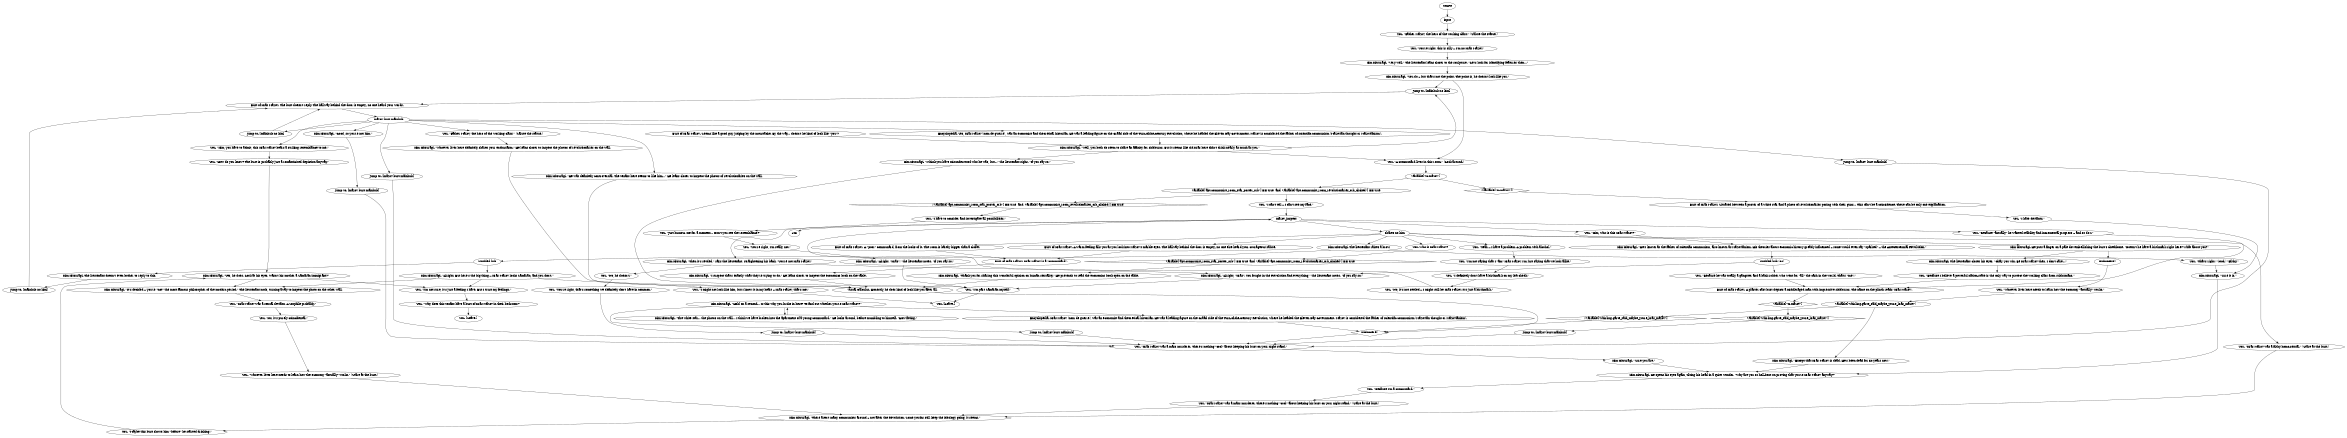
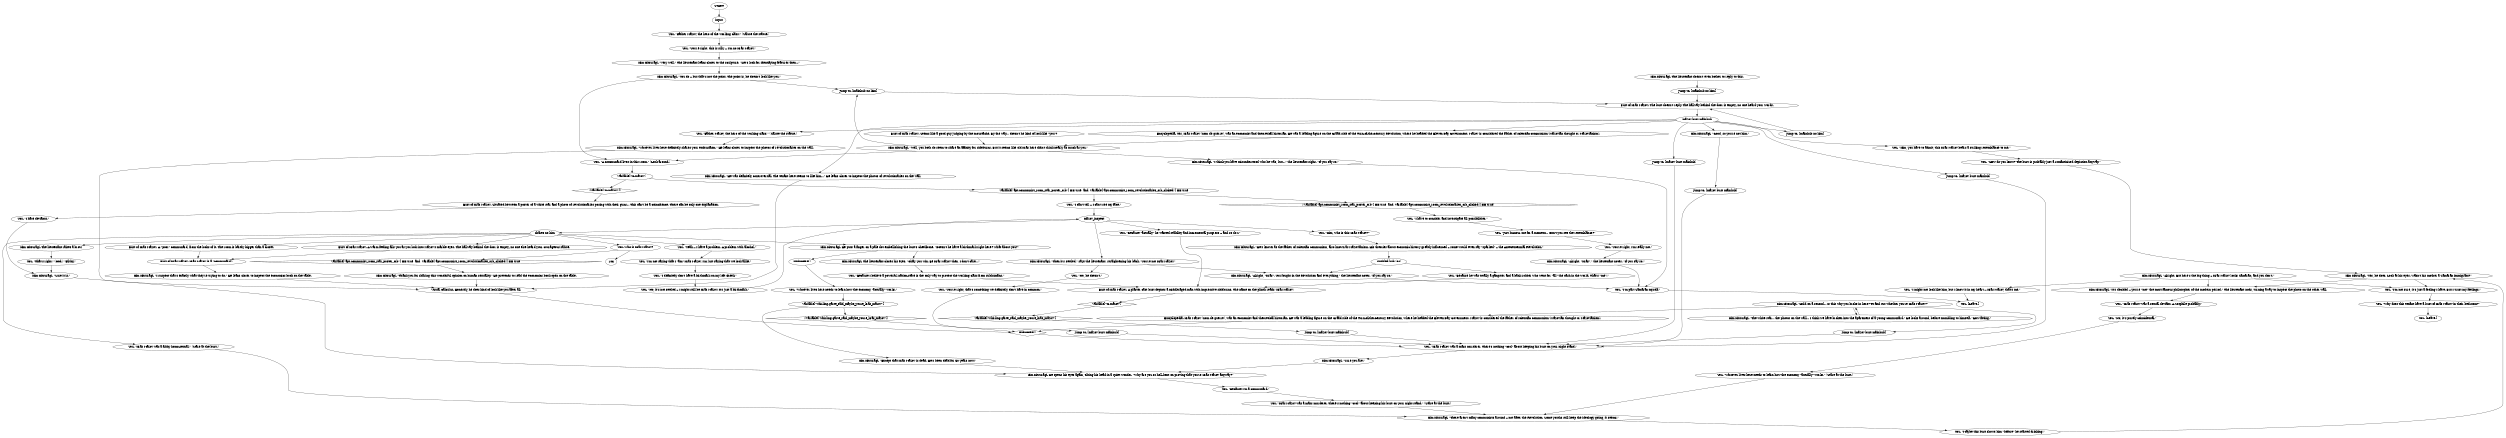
(1036, 223) -> (623, 255)
(487, 262) -> none
